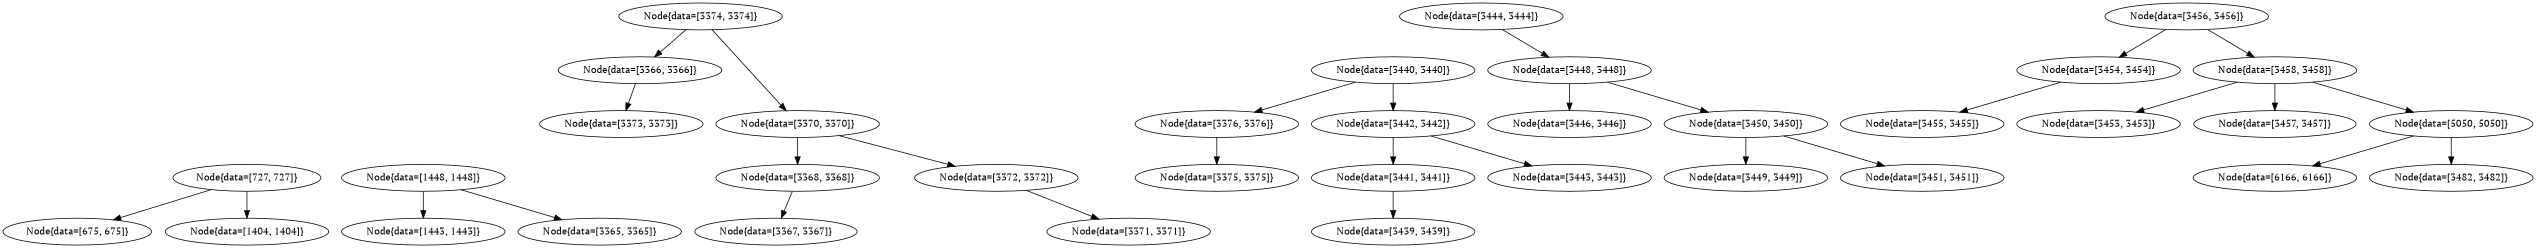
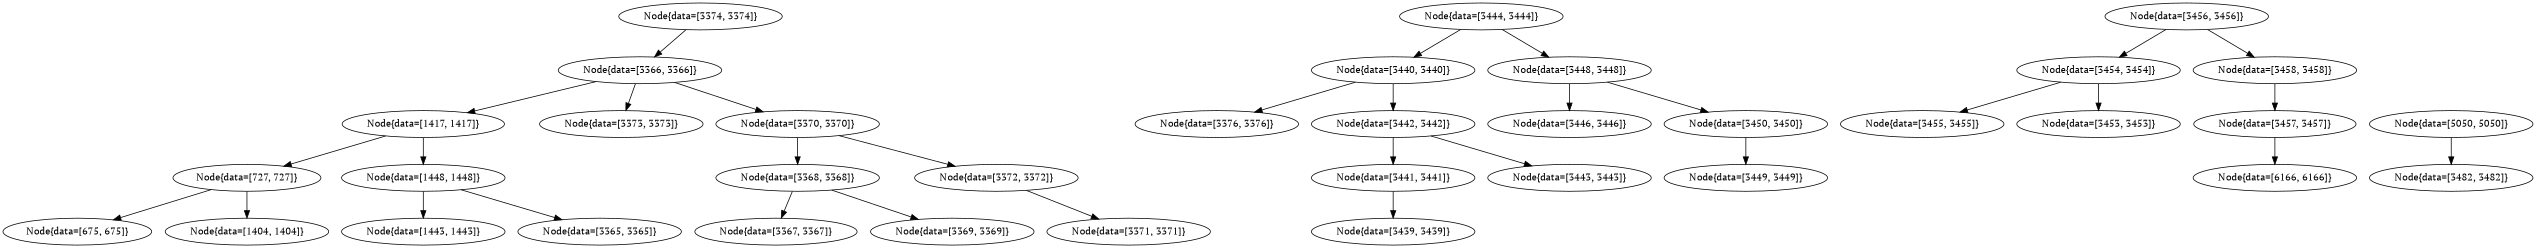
none -> (1440, 41)
(747, 67) -> (715, 96)
(2190, 96) -> (2099, 93)
(2360, 96) -> none
none -> (423, 124)
(2367, 150) -> (2275, 147)
(1217, 178) -> none
(1922, 178) -> none
none -> (952, 232)
